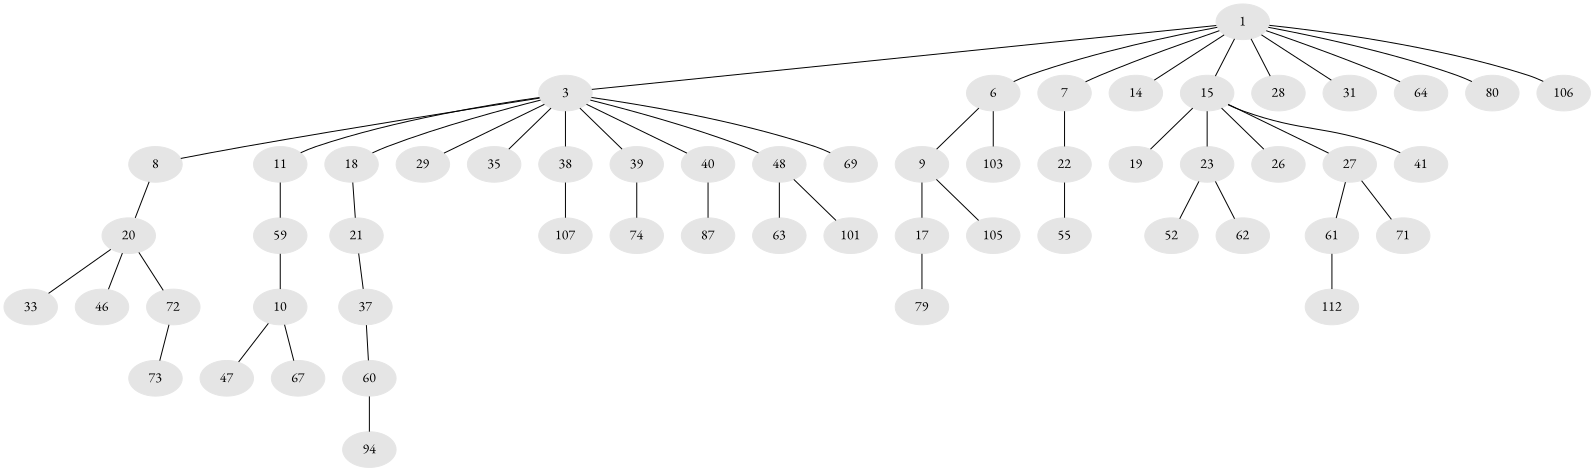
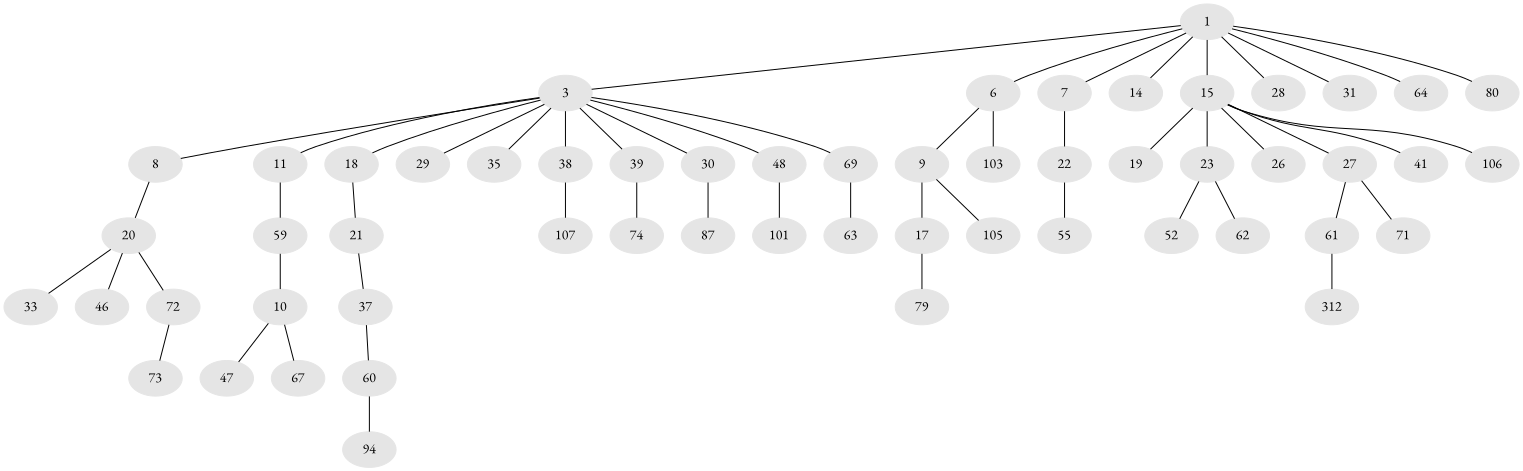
(1408, 46) -> (1350, 129)
(708, 164) -> (708, 164)
(779, 200) -> (851, 200)
(1332, 307) -> (1332, 307)
